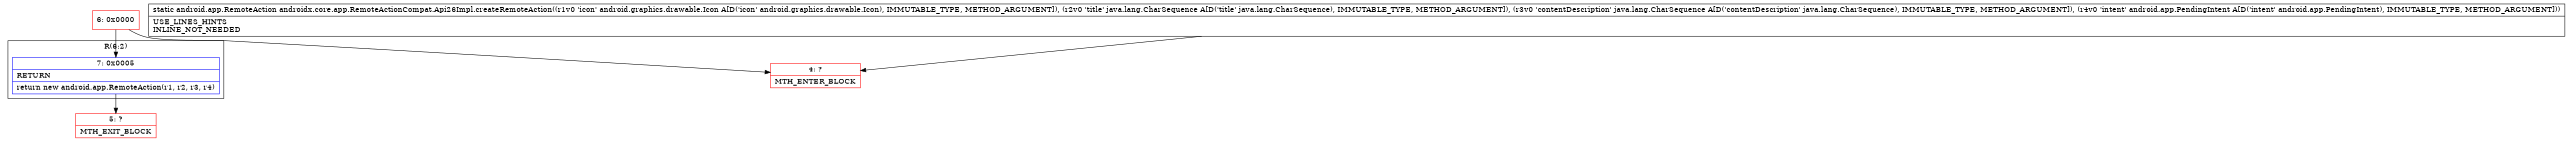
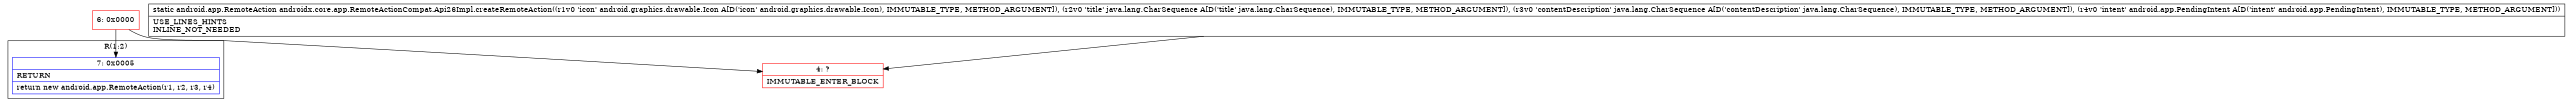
(116, 47) -> (116, 47)
(815, 81) -> (823, 81)
(116, 126) -> none
